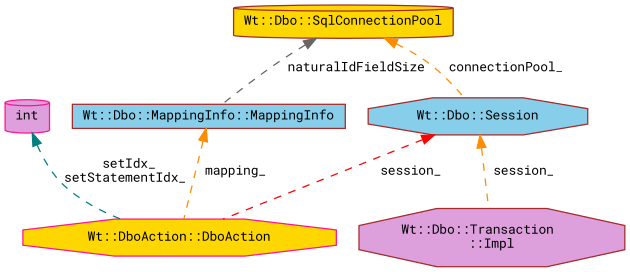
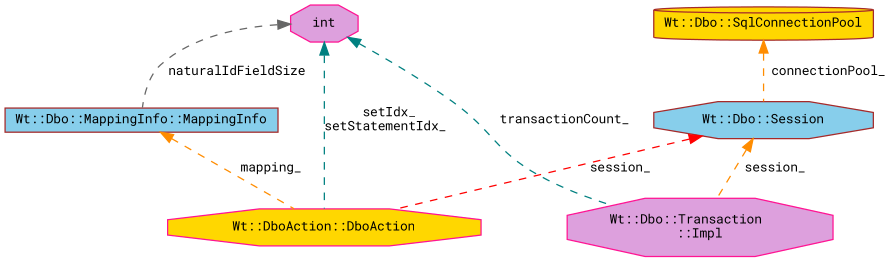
(263, 73) -> (194, 44)
(27, 116) -> (324, 24)
none -> (484, 129)
(492, 238) -> (700, 227)
